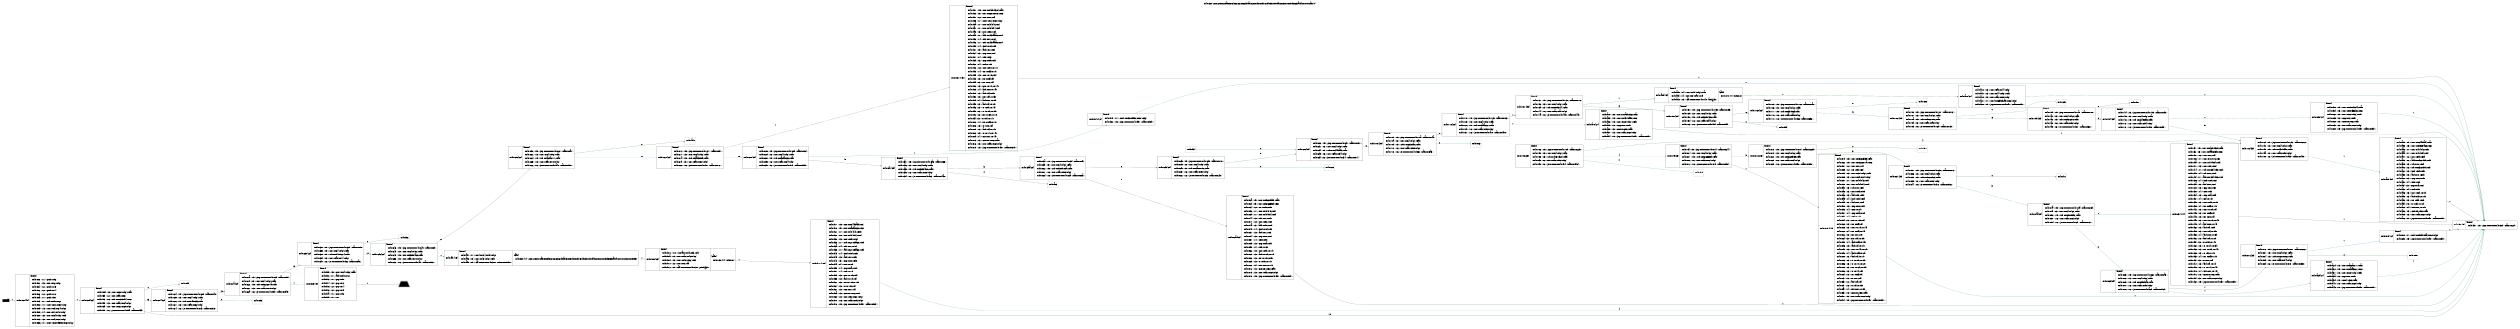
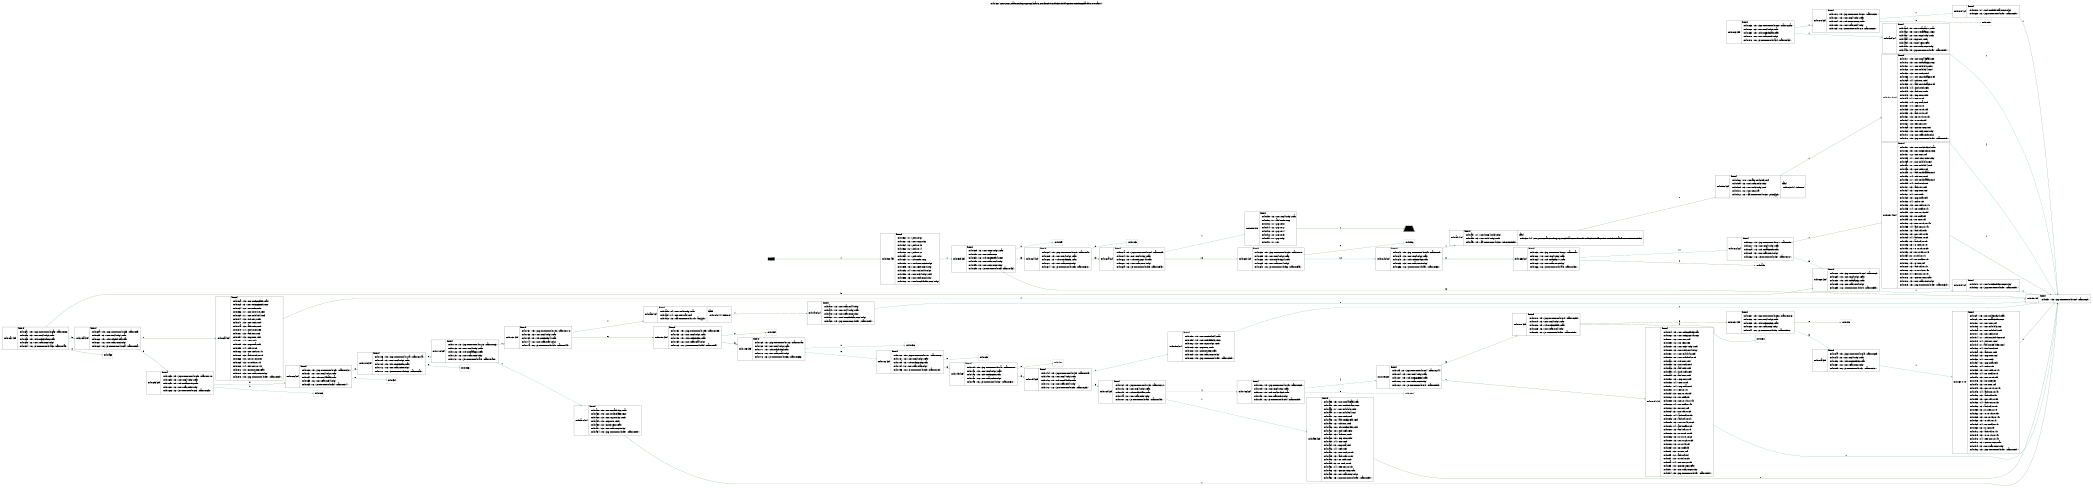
(1911, 142) -> (1201, 392)
(1246, 150) -> (369, 379)
(845, 163) -> (924, 294)
(2098, 248) -> none
